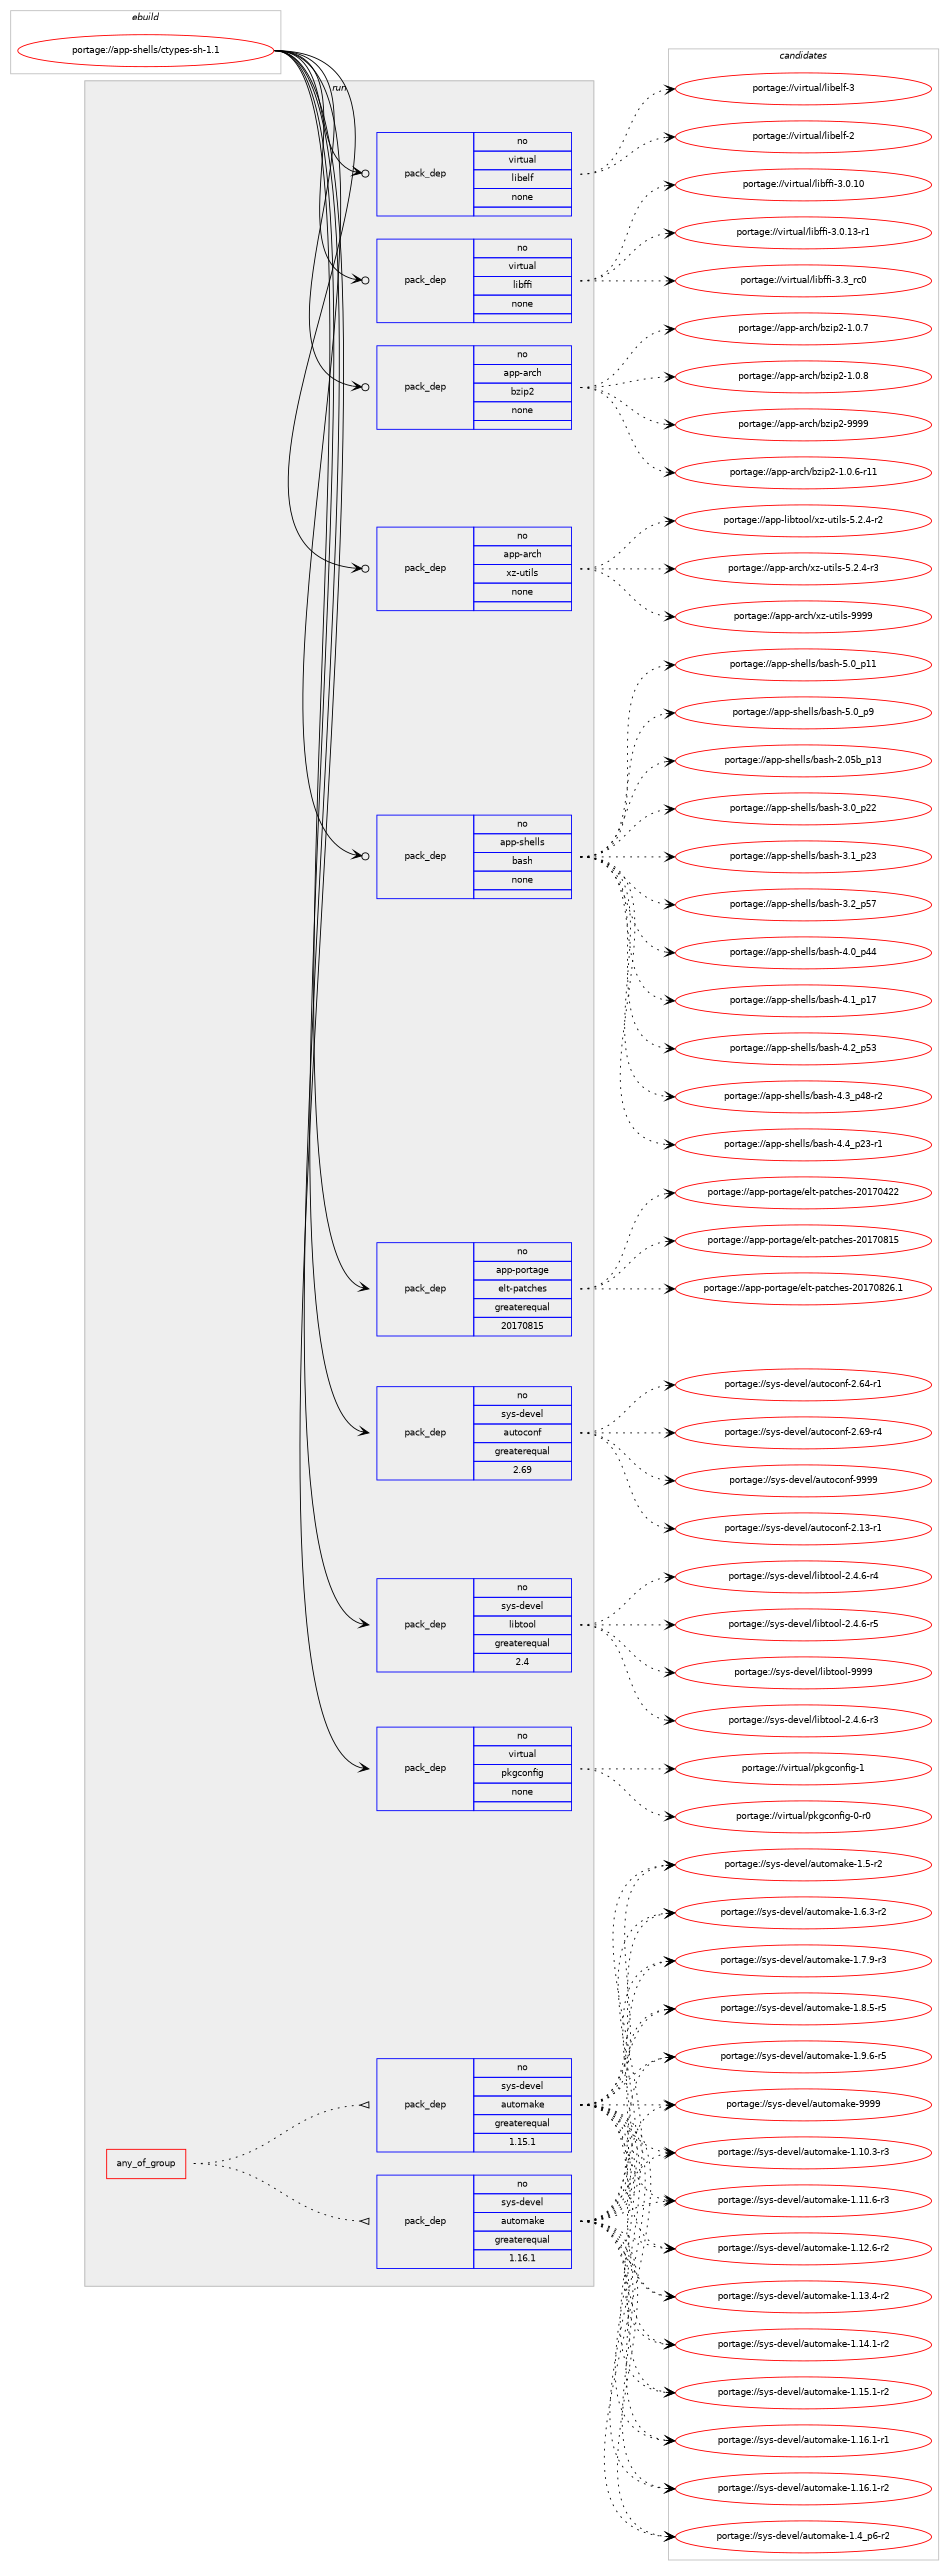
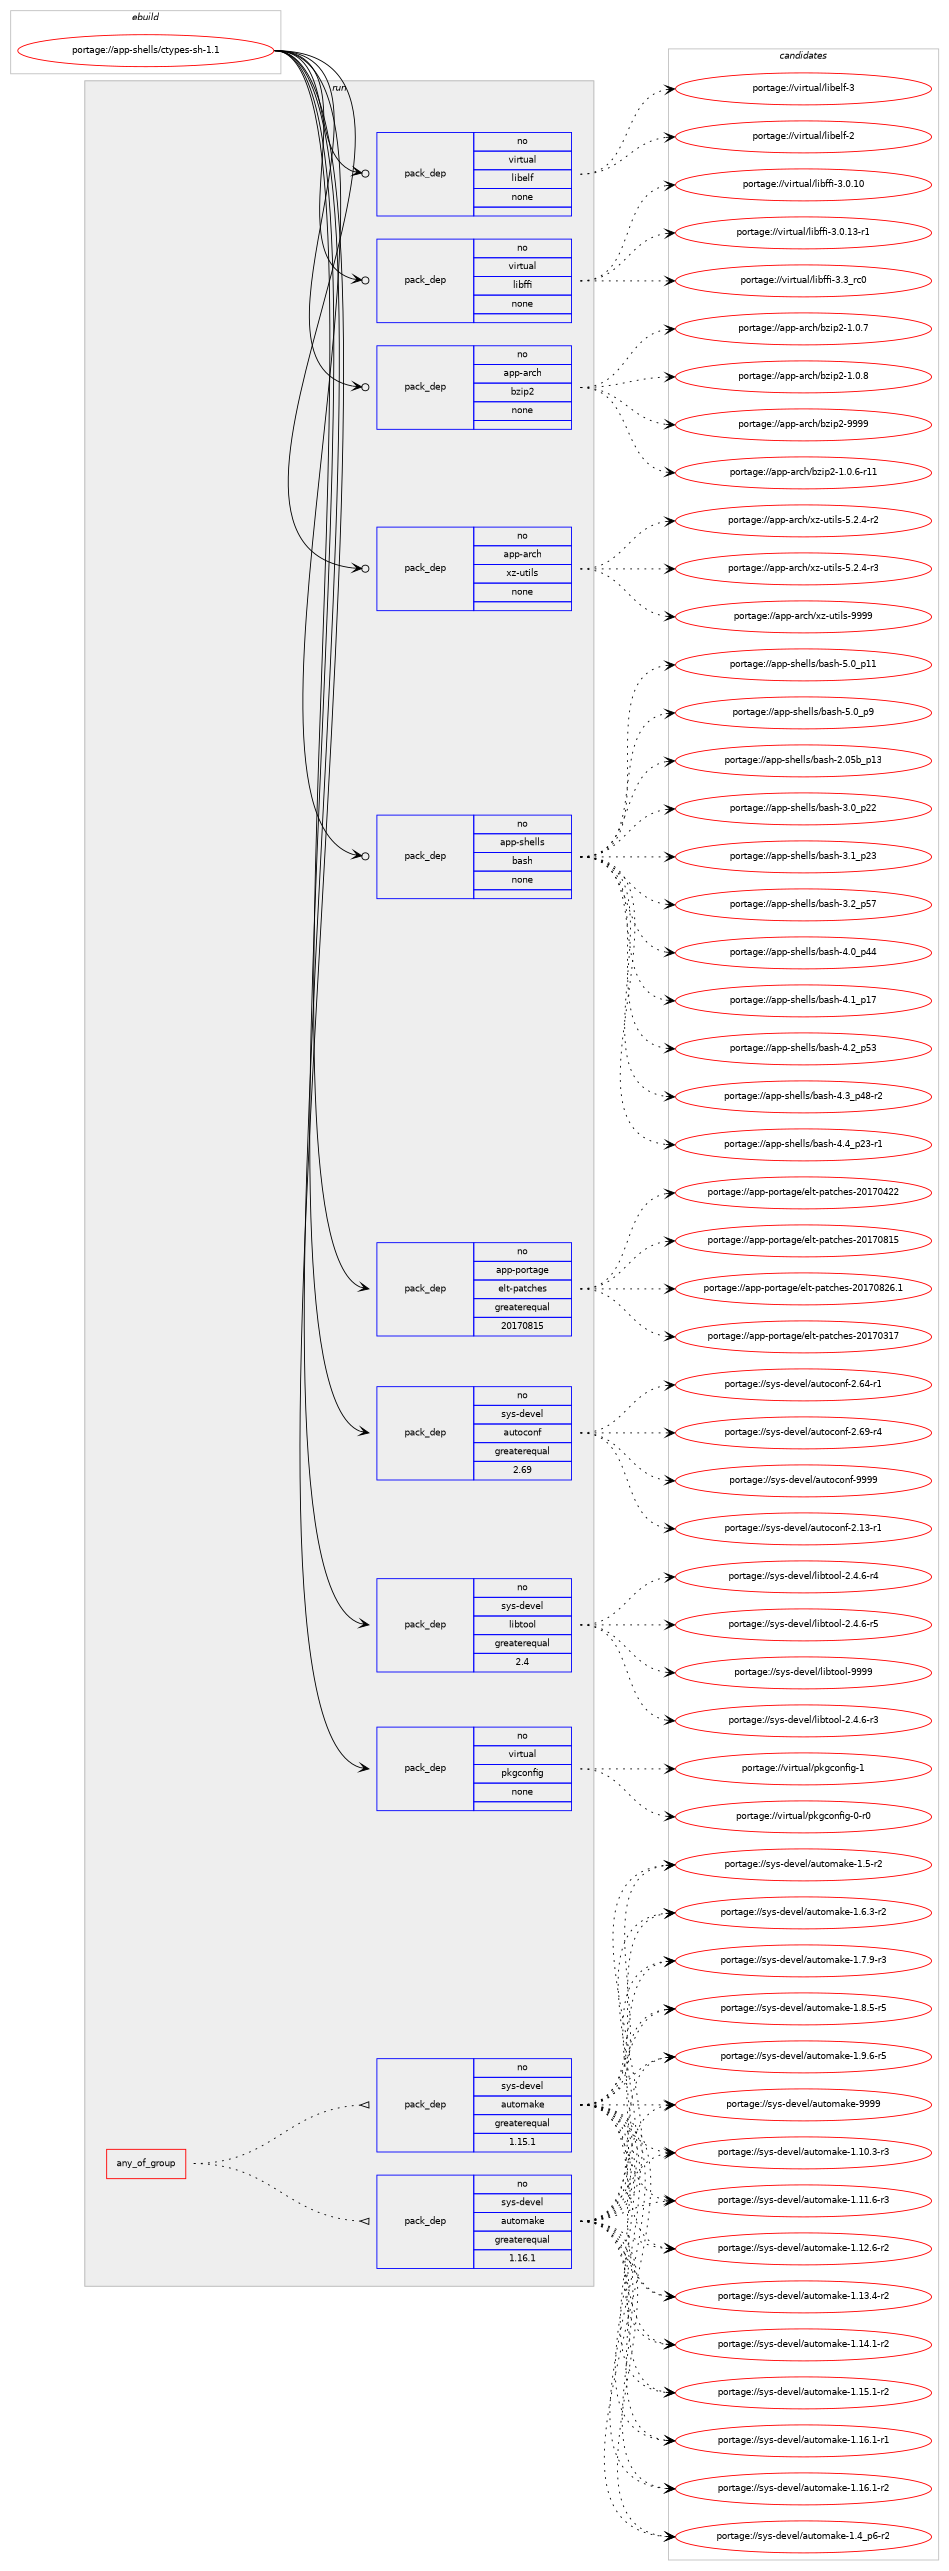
(804, 521) -> (804, 521)
none -> (804, 1337)
